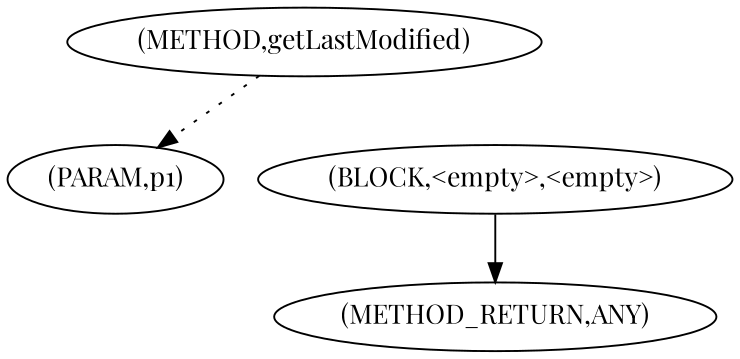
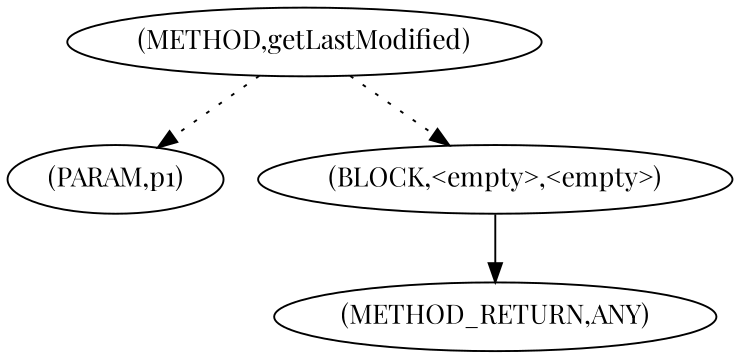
none -> (392, 105)
